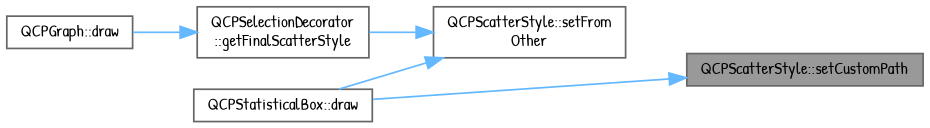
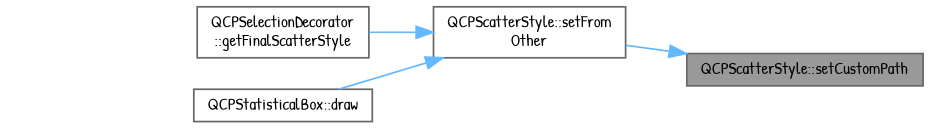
(70, 32) -> none
(521, 89) -> (648, 48)
